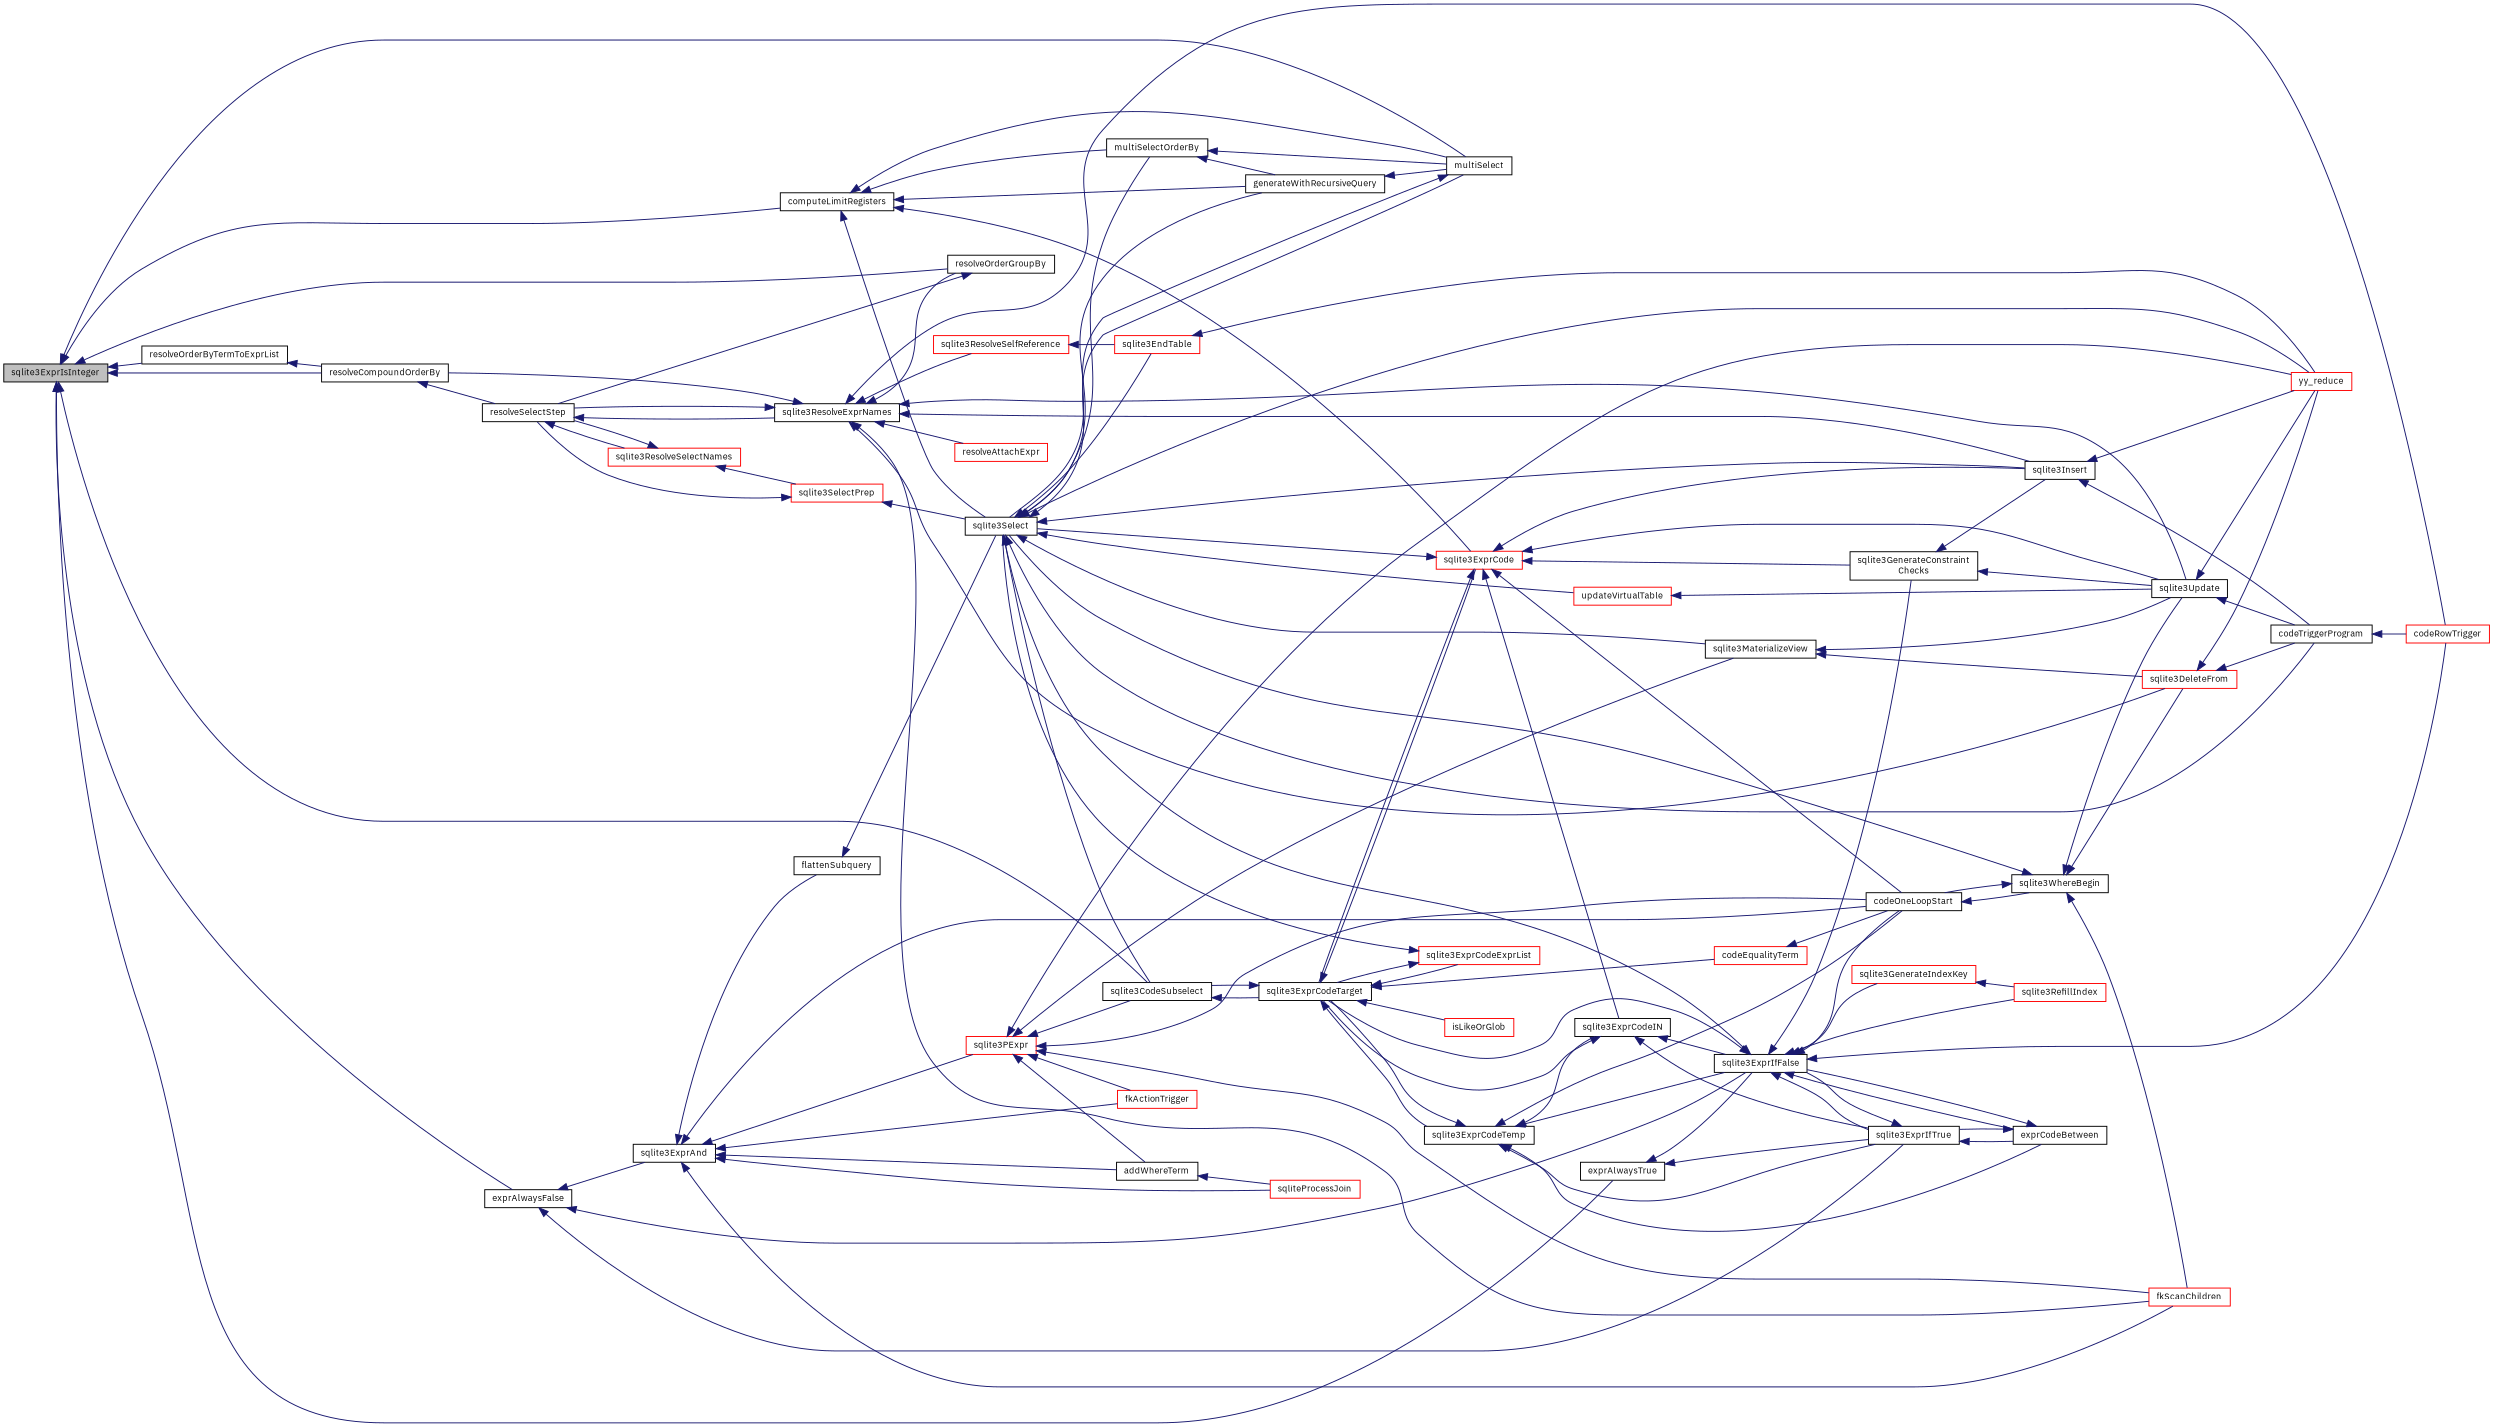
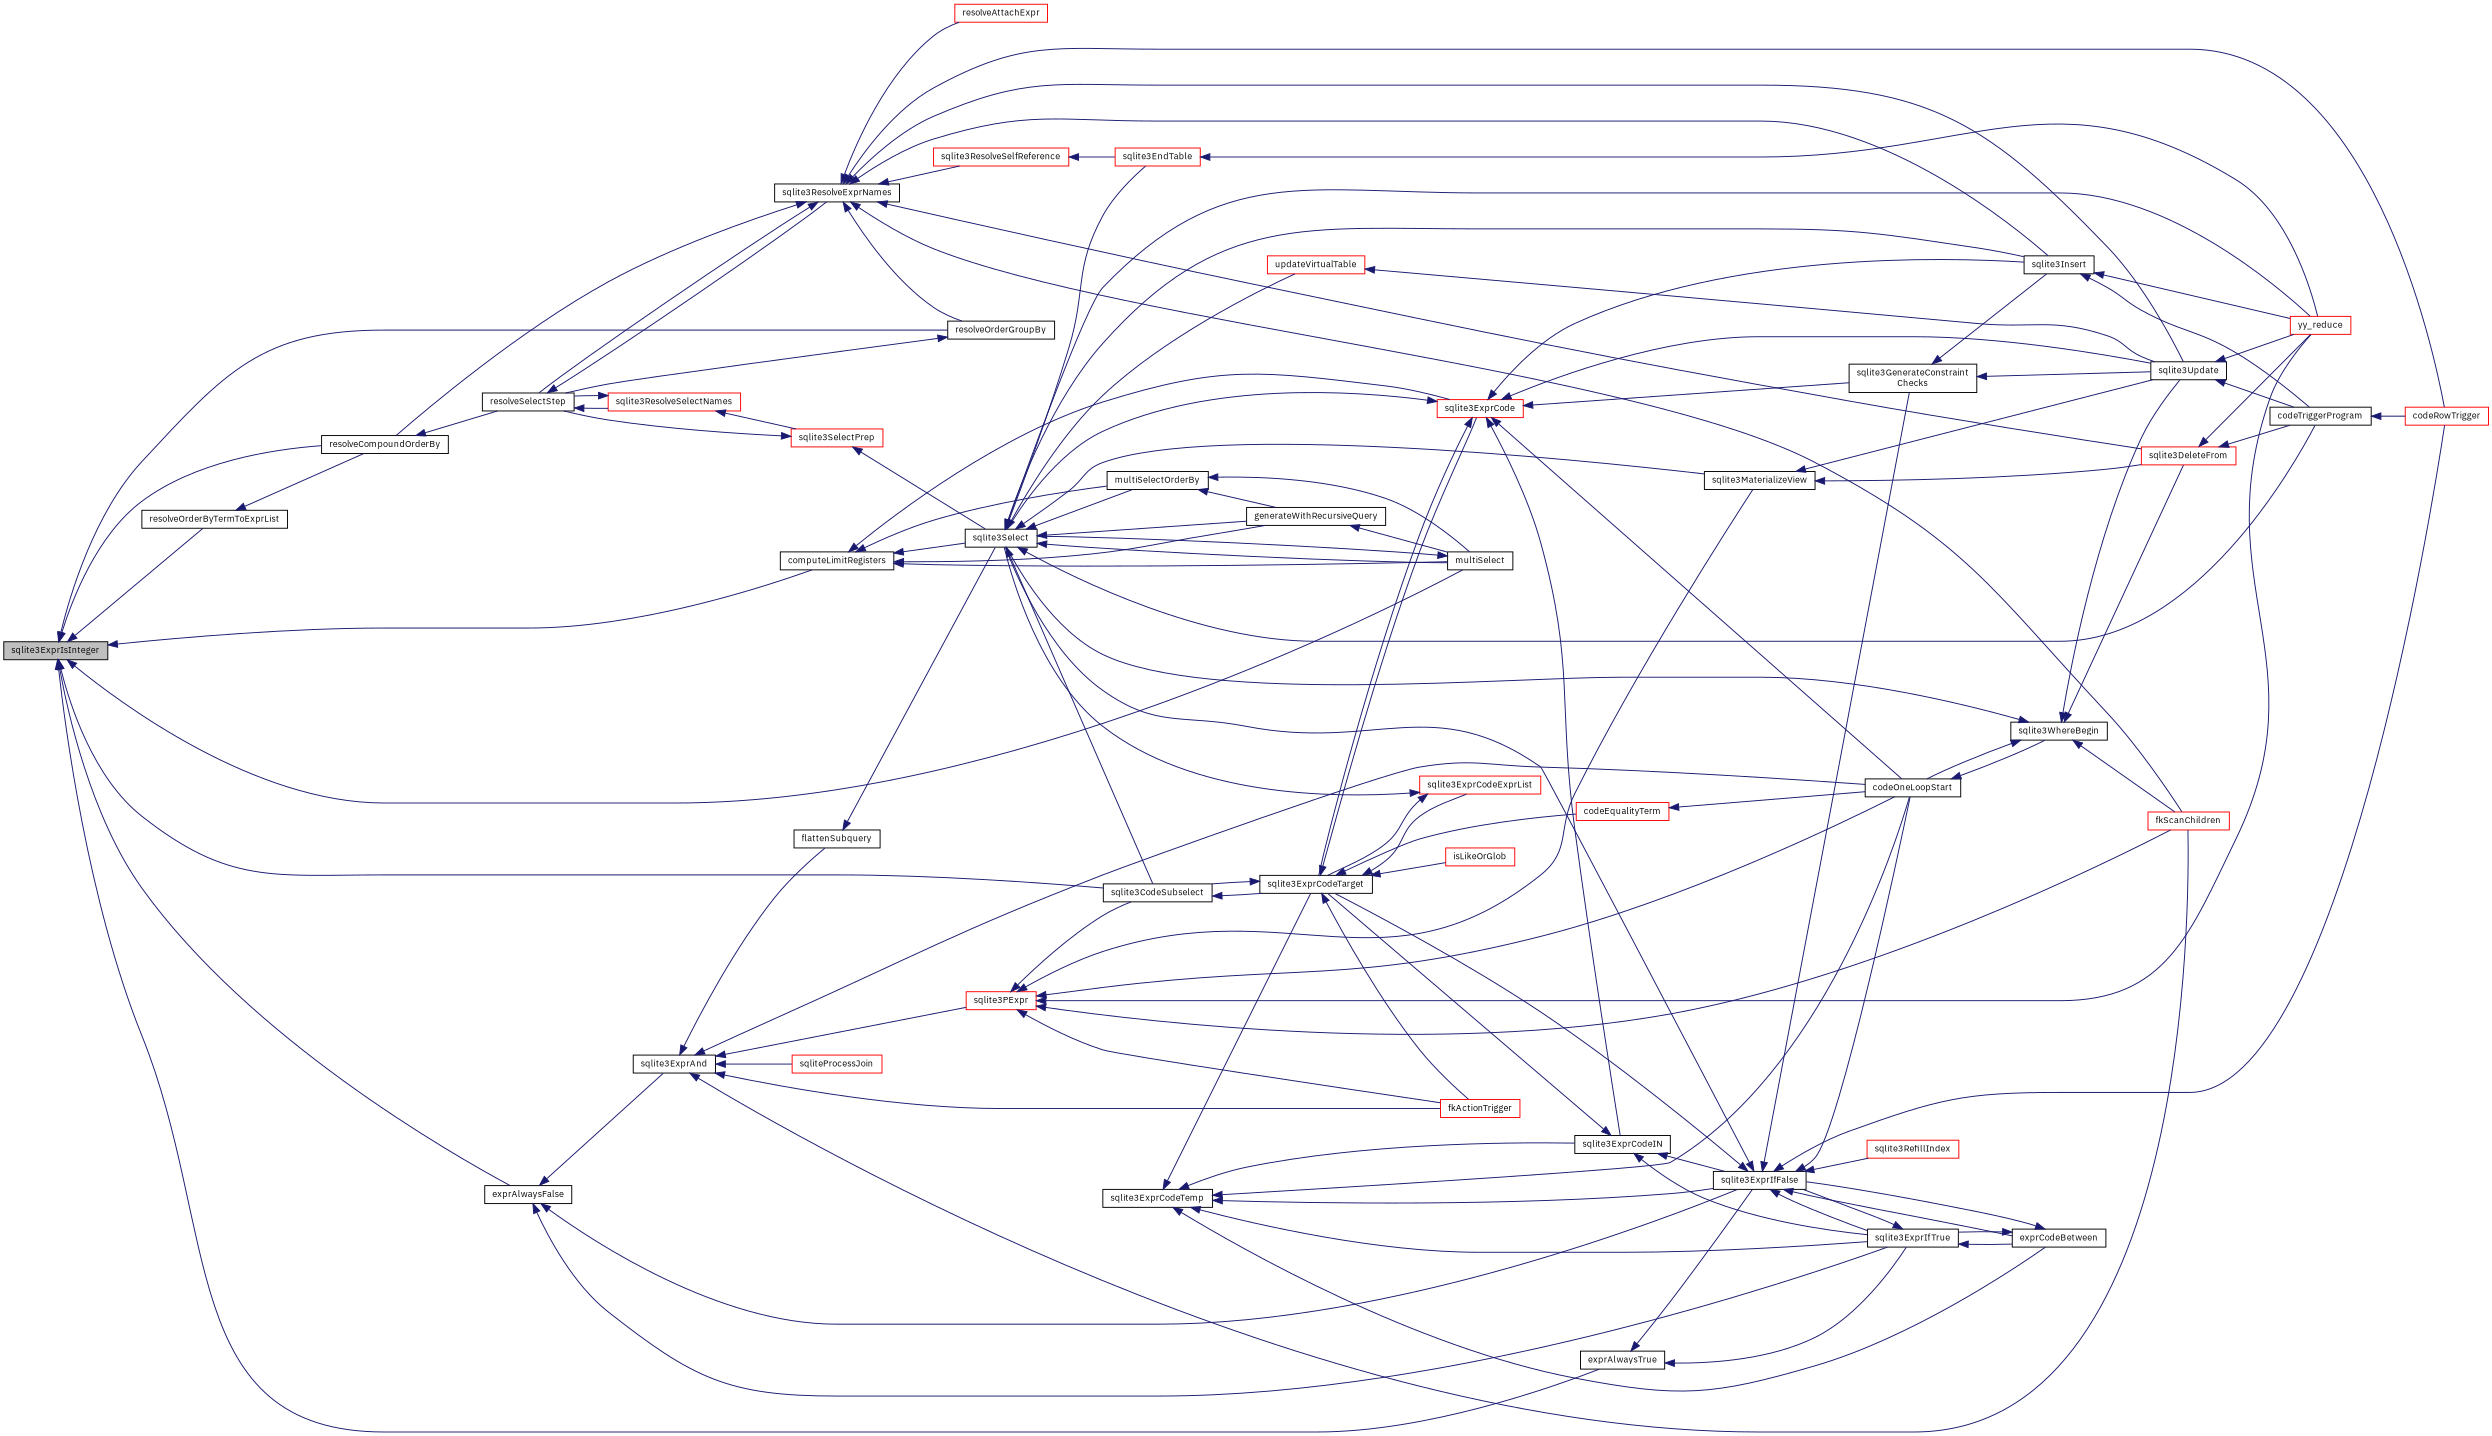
(1914, 974) -> none
(1377, 1068) -> (1389, 1007)
(1157, 1171) -> none
